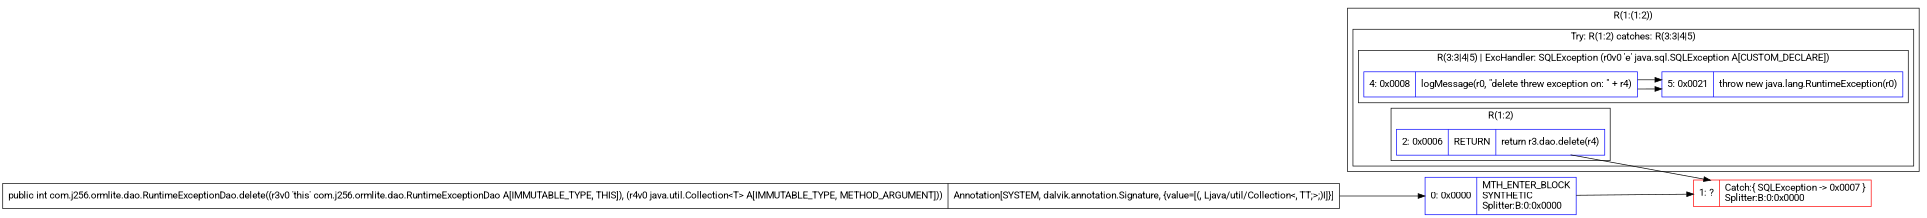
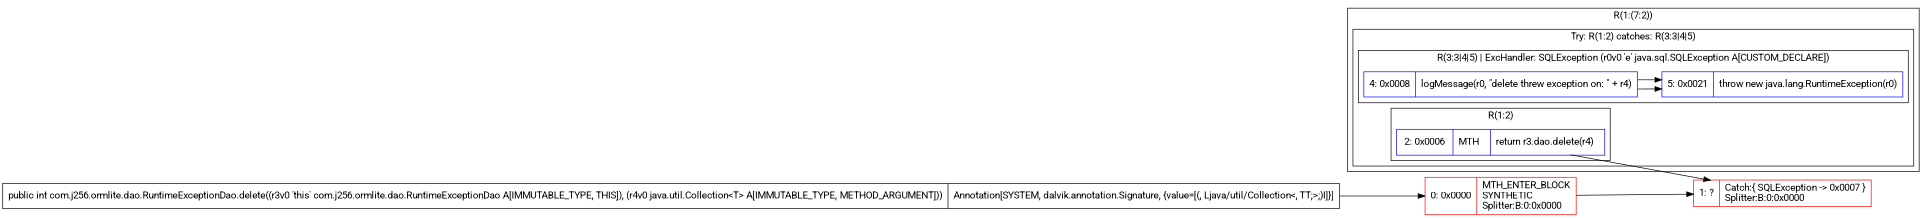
(1633, 16) -> (1633, 16)
(1472, 142) -> (1469, 142)
(1501, 196) -> (1501, 196)
